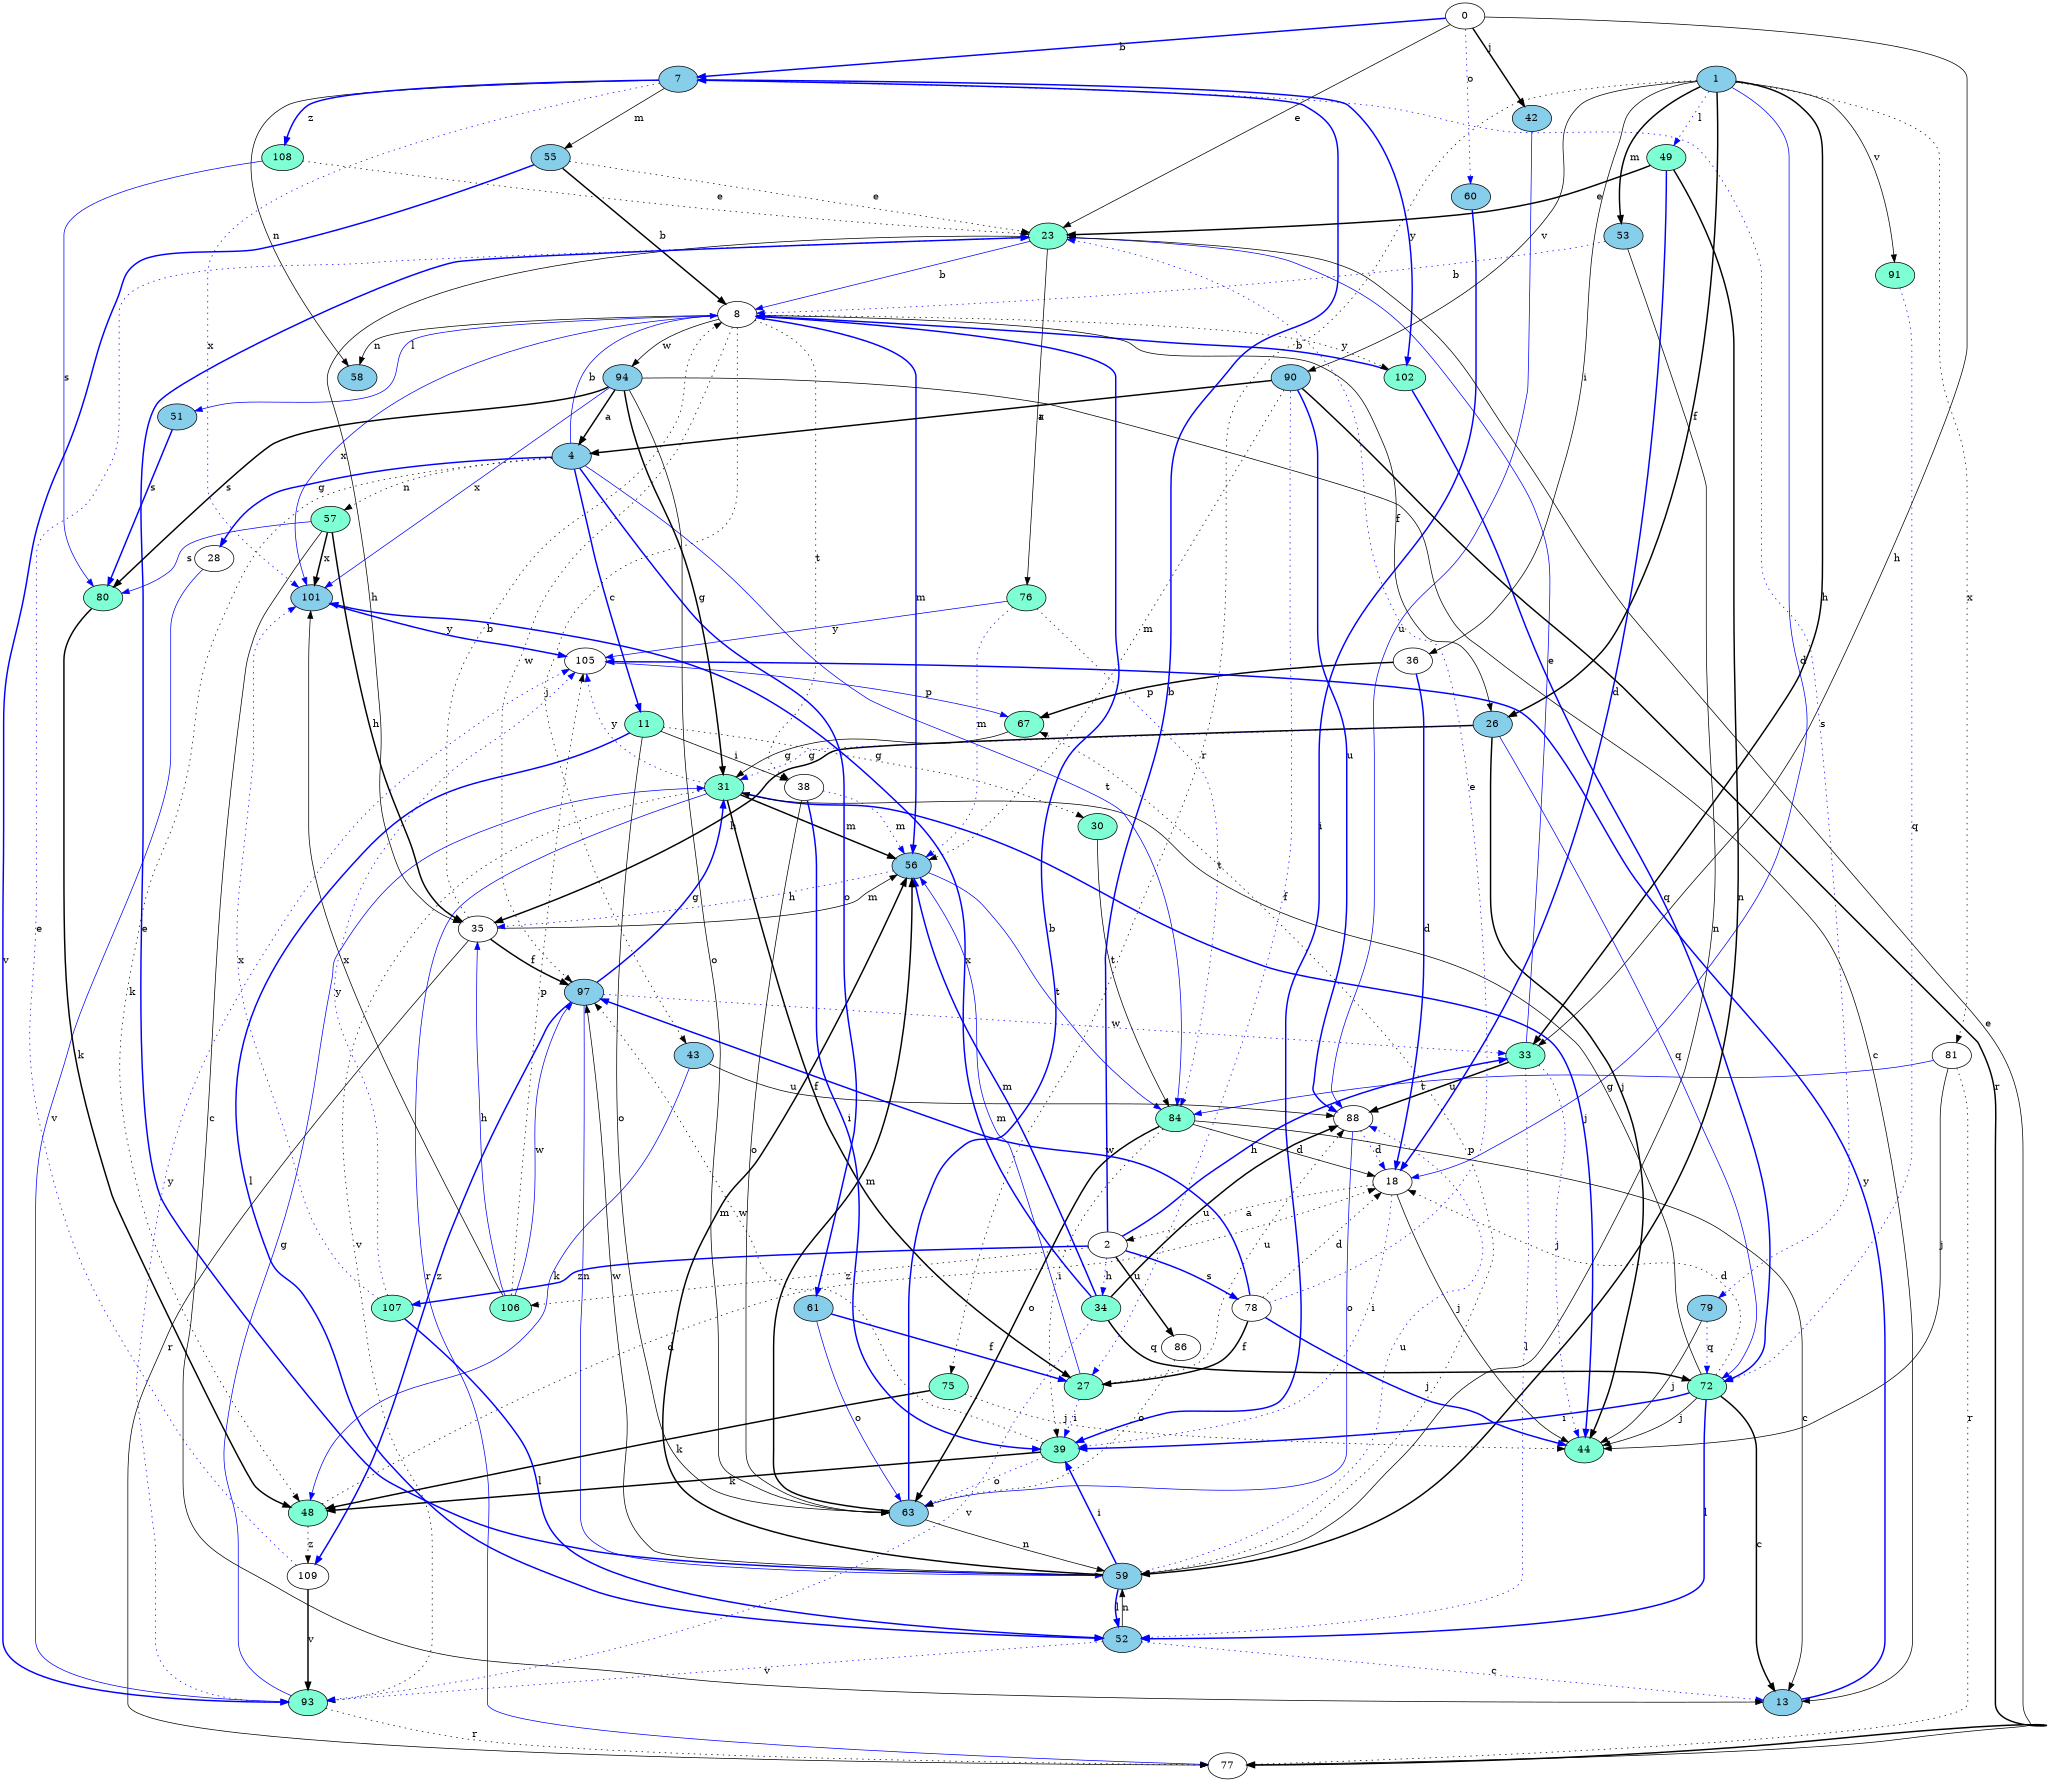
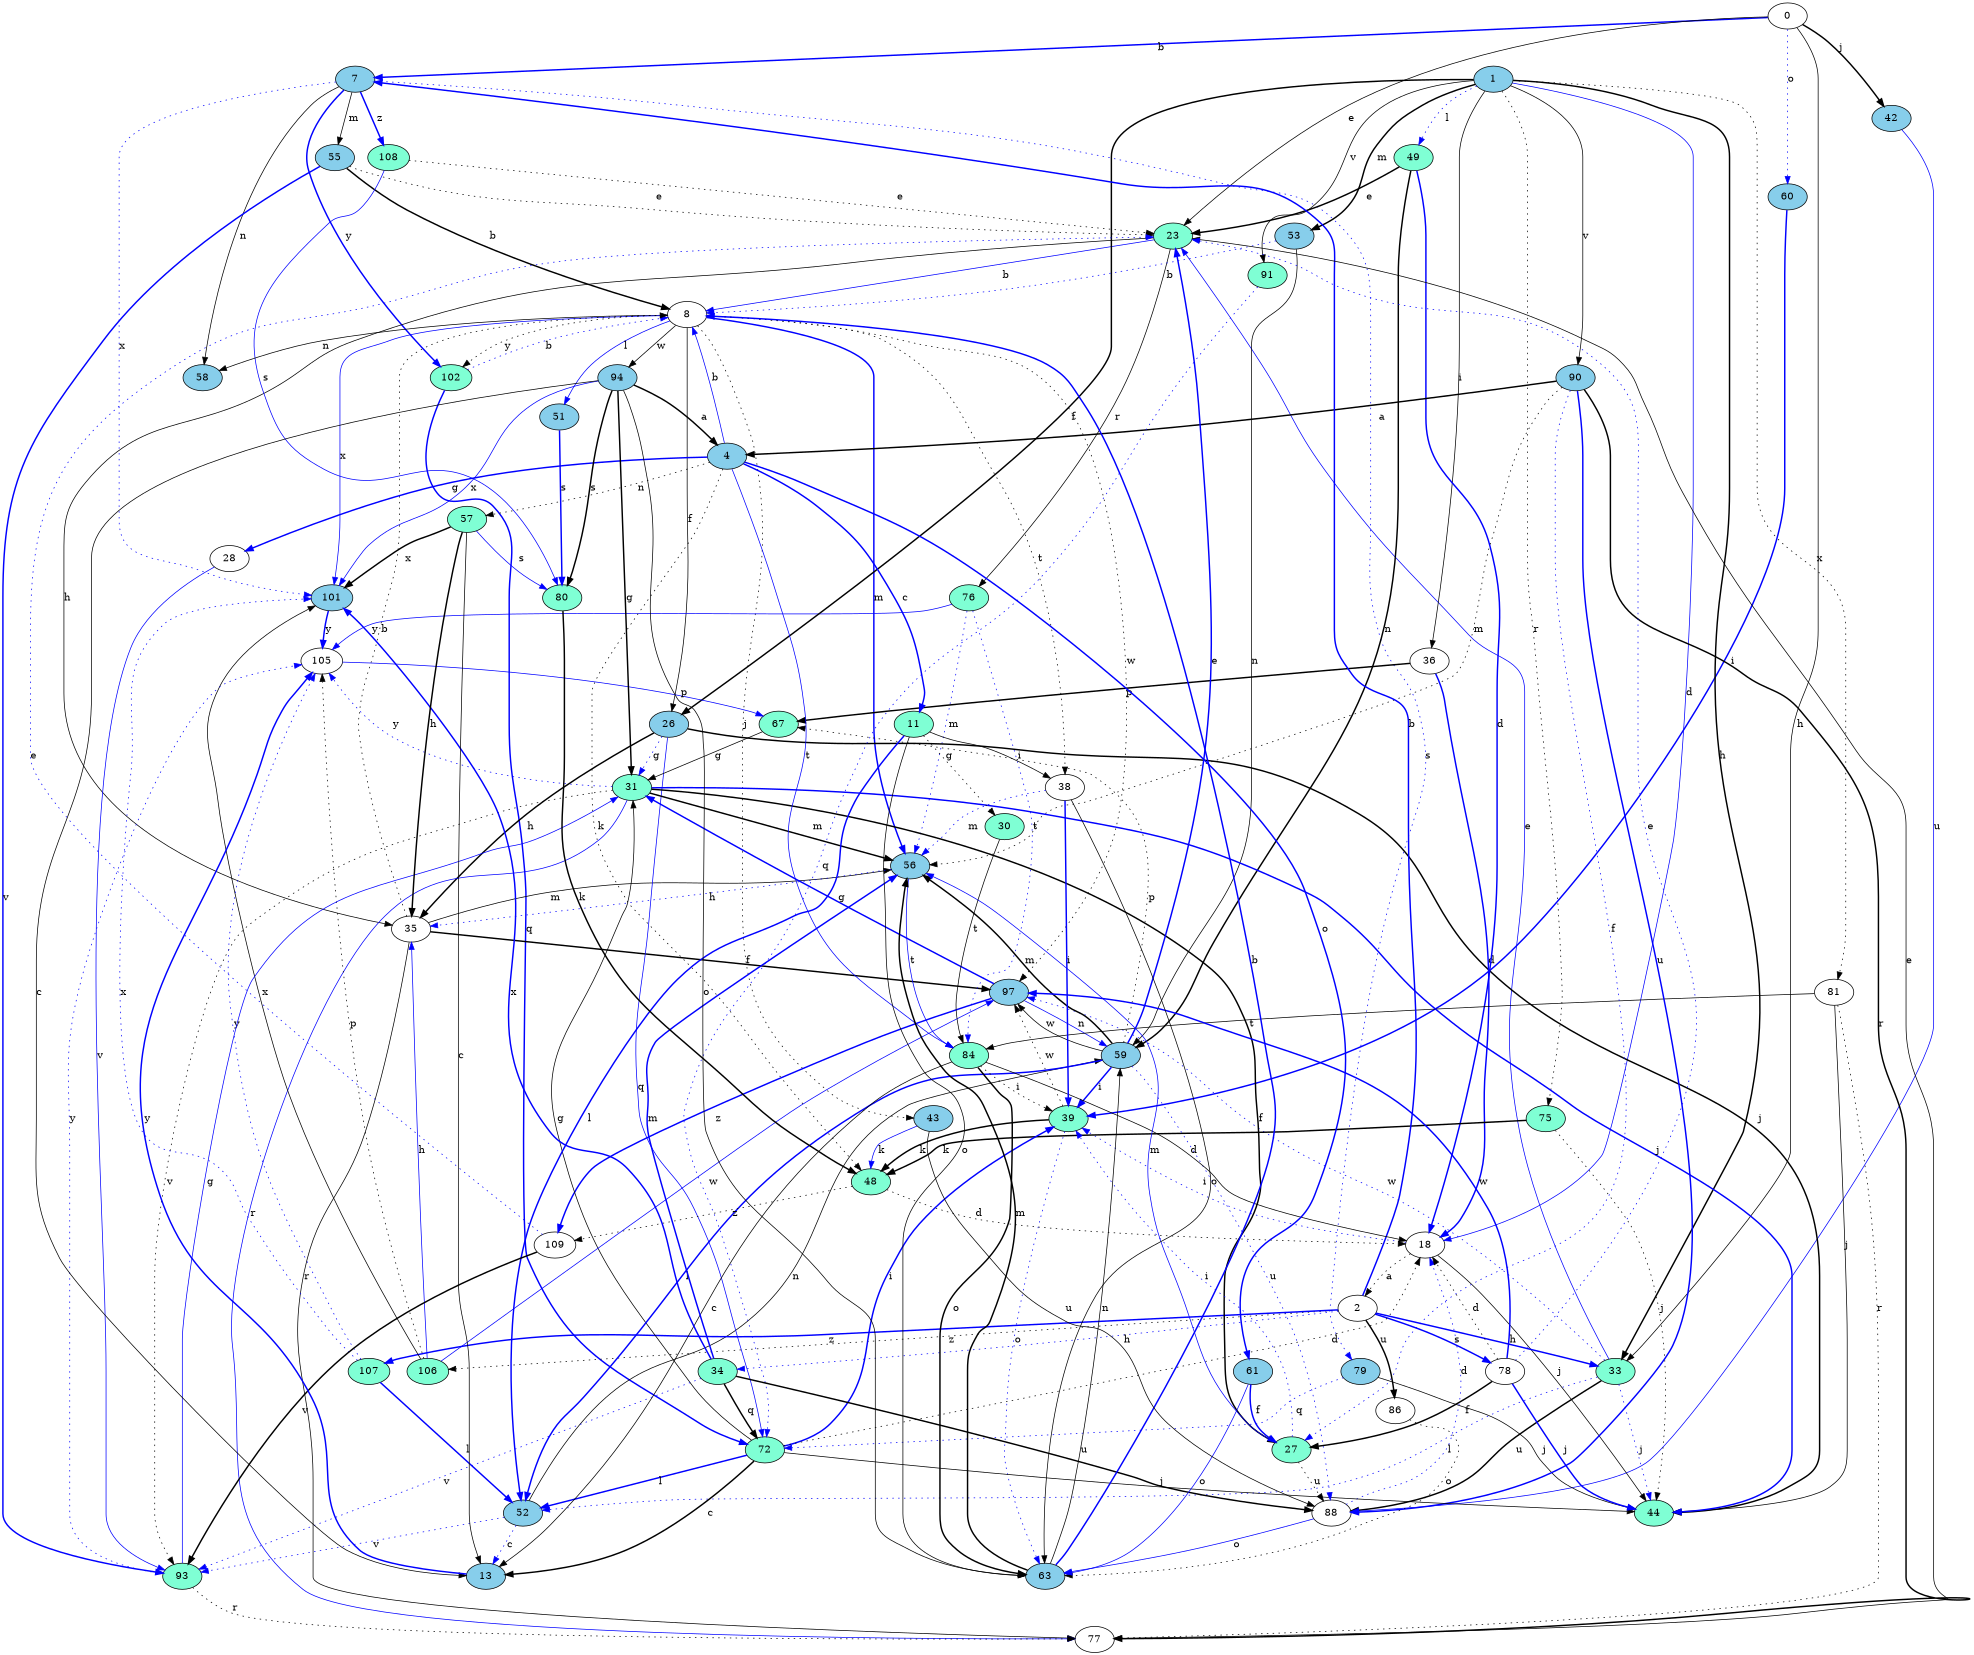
(1030, 332) -> (562, 336)
(1029, 1022) -> (1312, 1159)
(1585, 1075) -> (1403, 1011)
